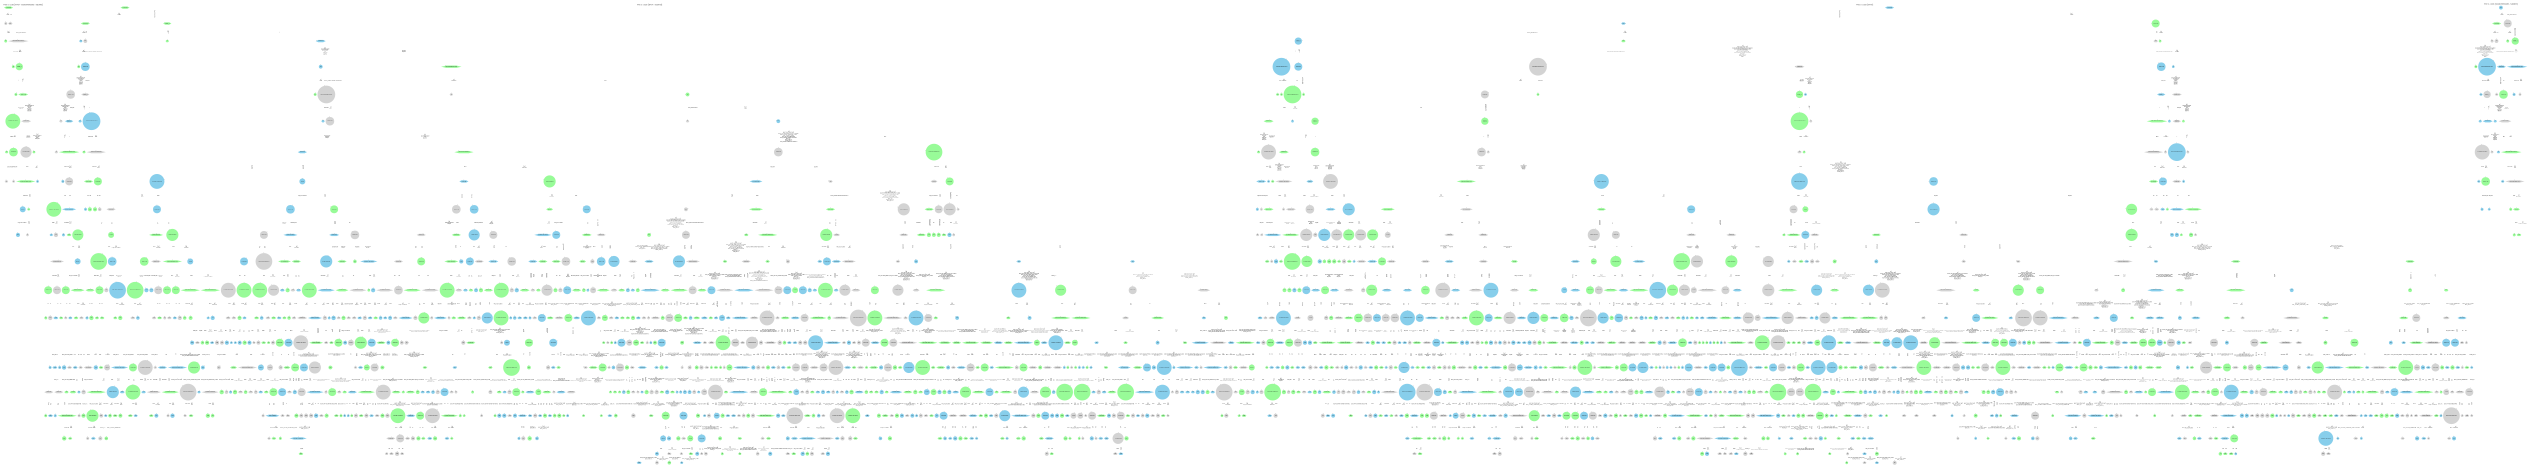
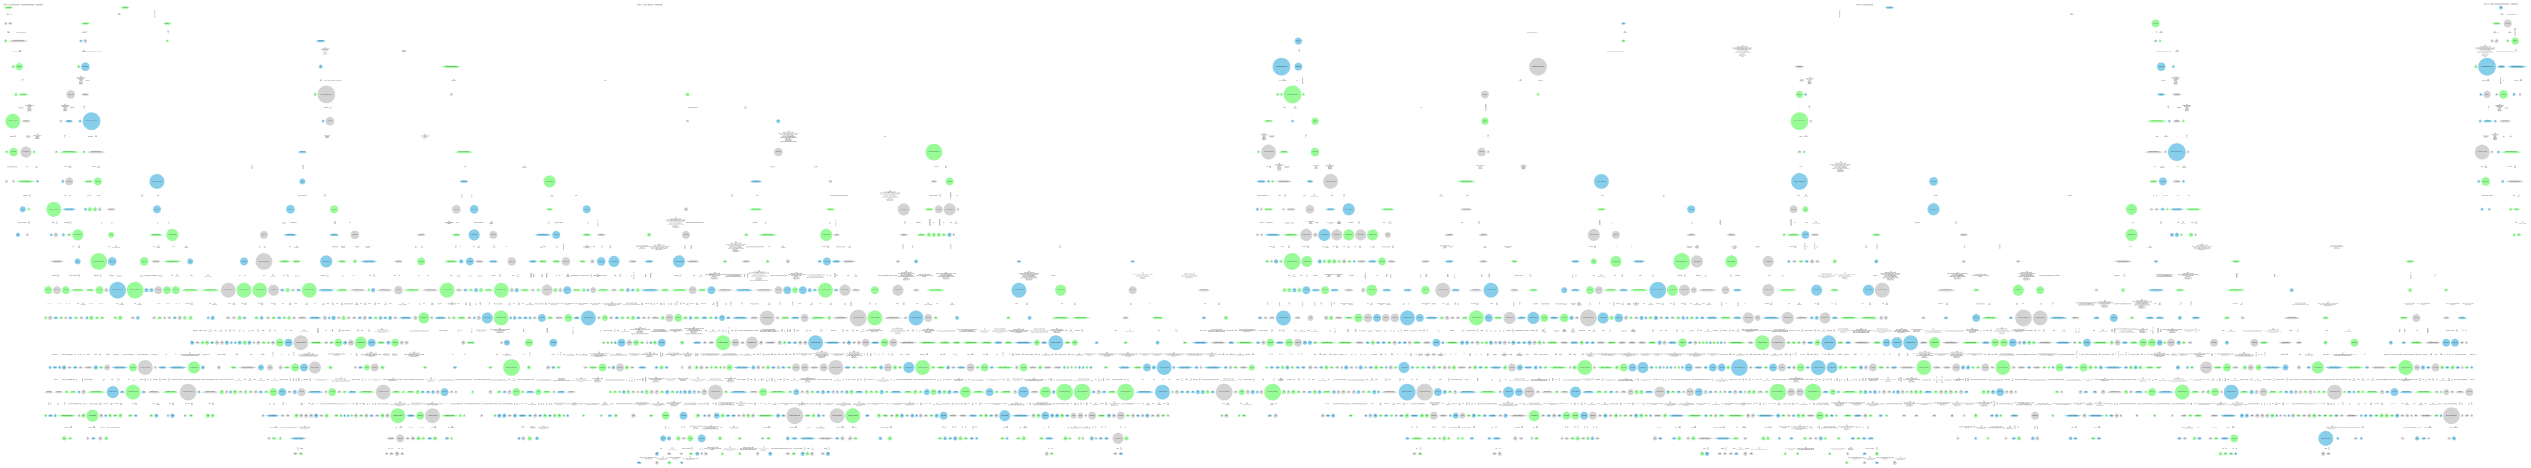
none -> (2099, 438)
none -> (295, 454)
